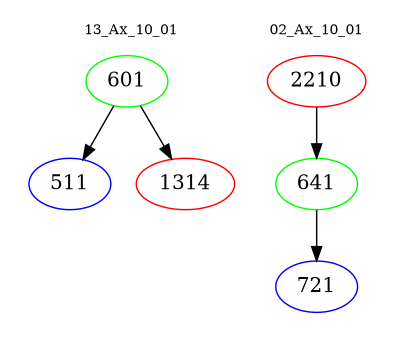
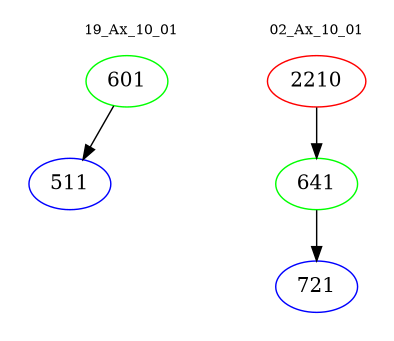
(131, 31) -> (131, 31)
(185, 184) -> none
